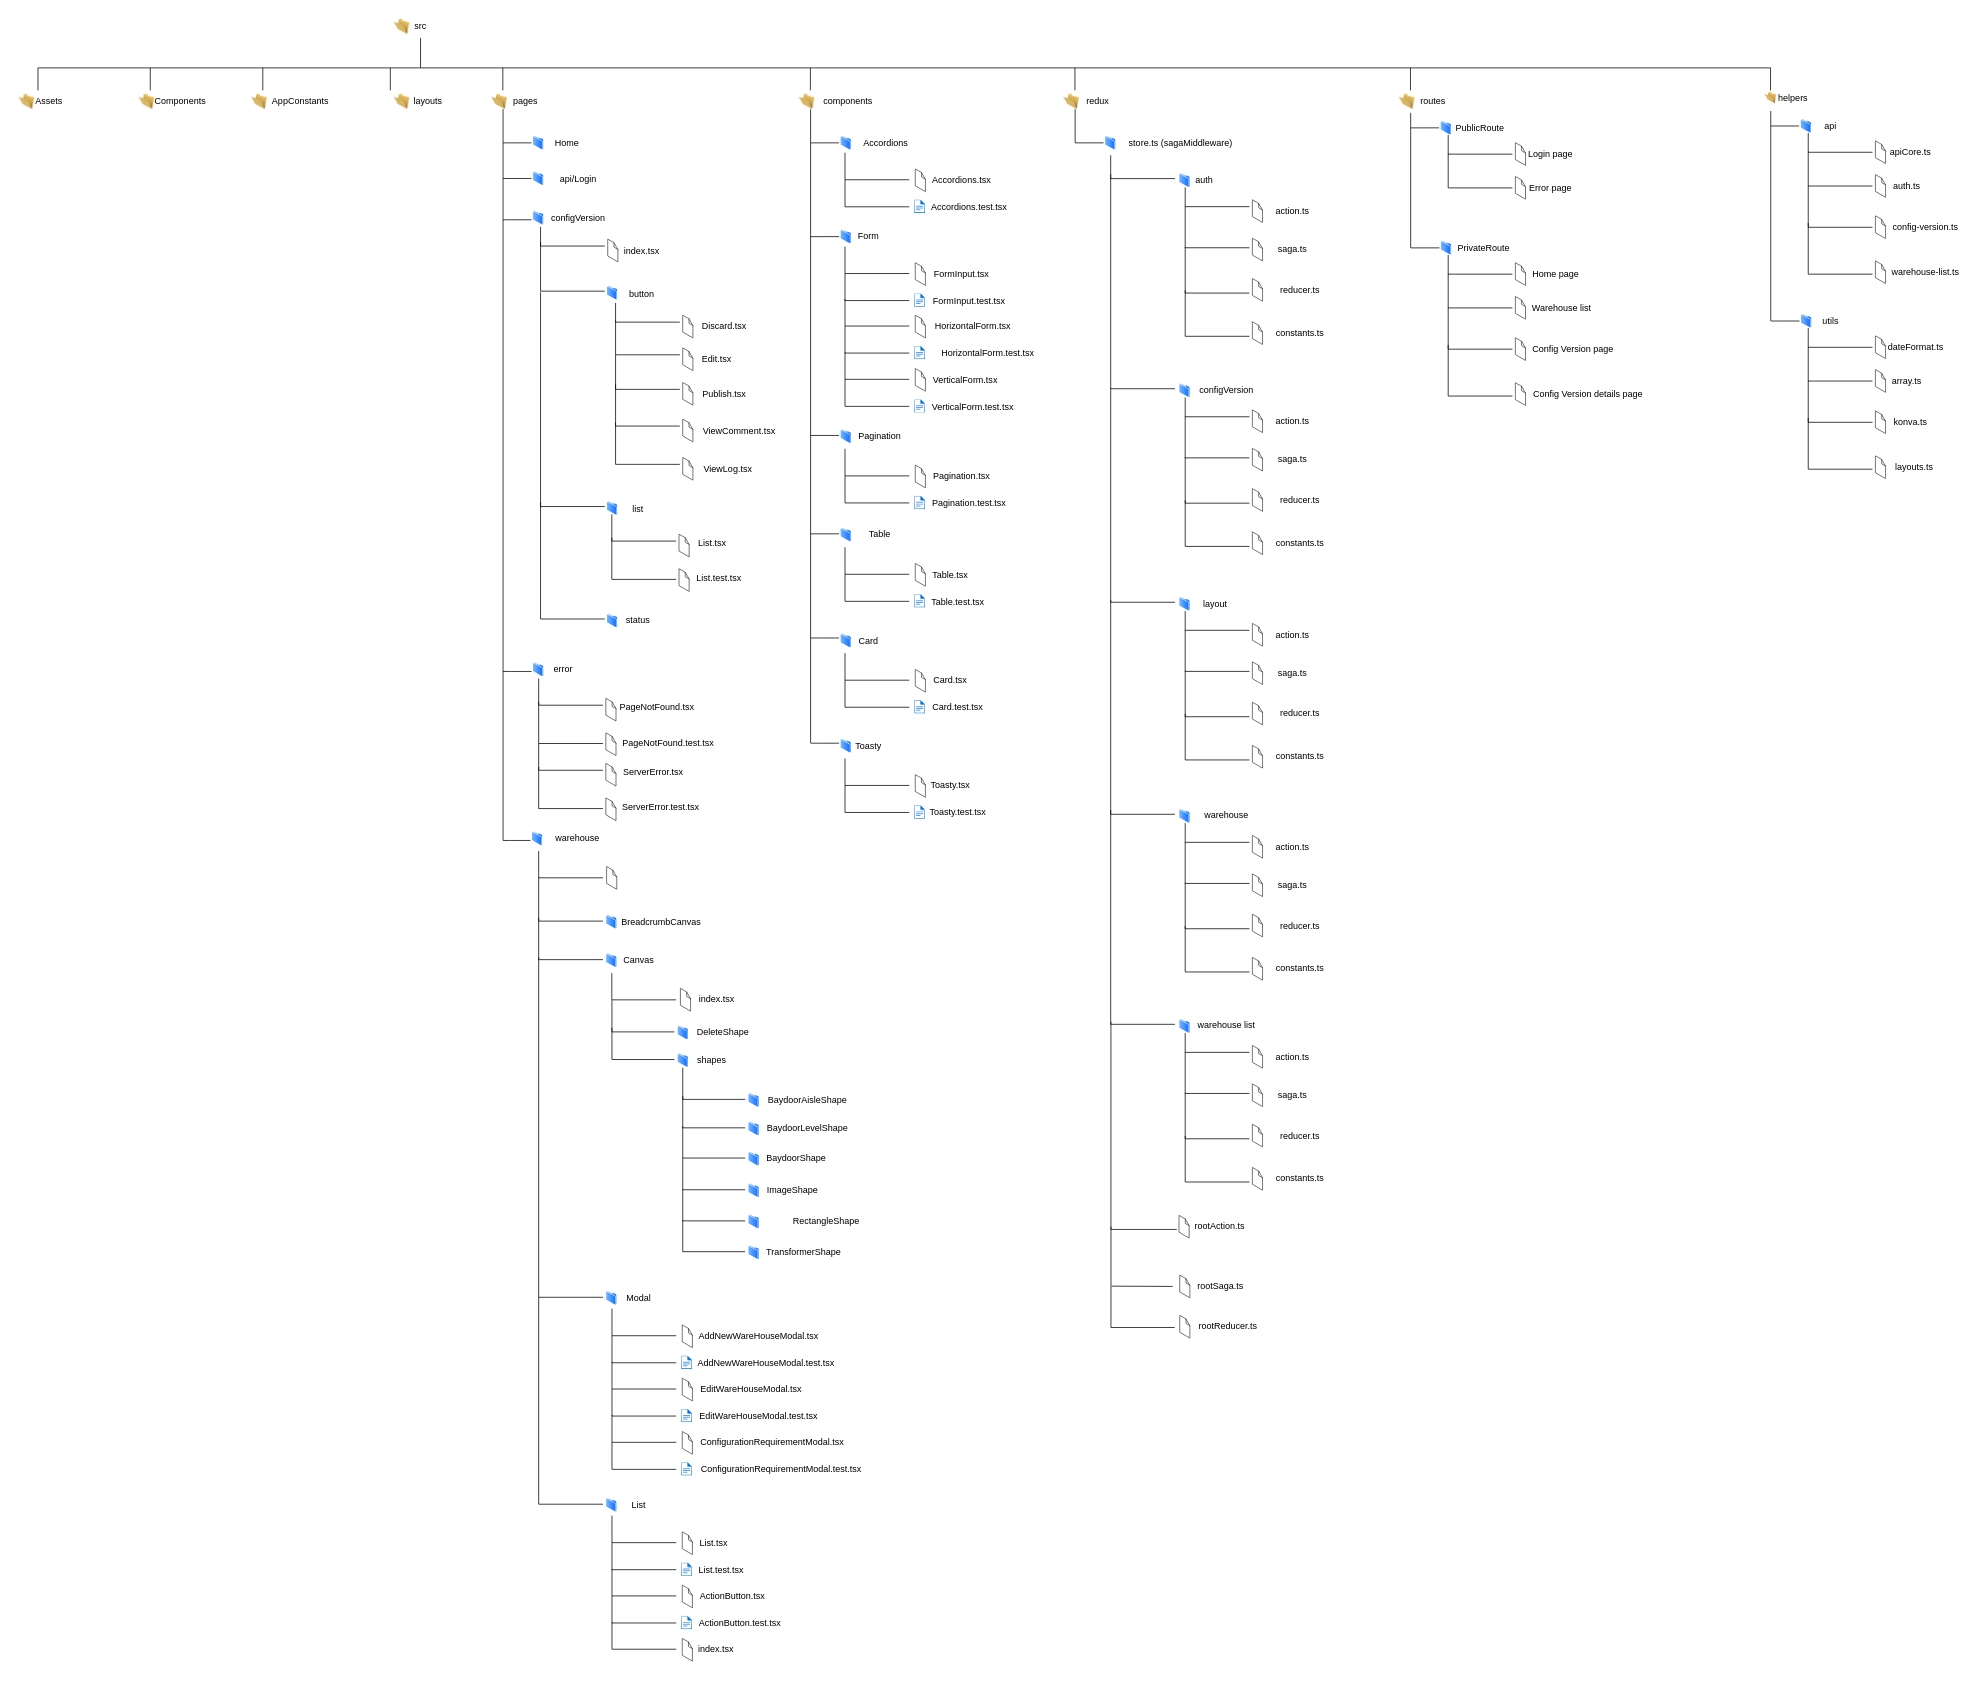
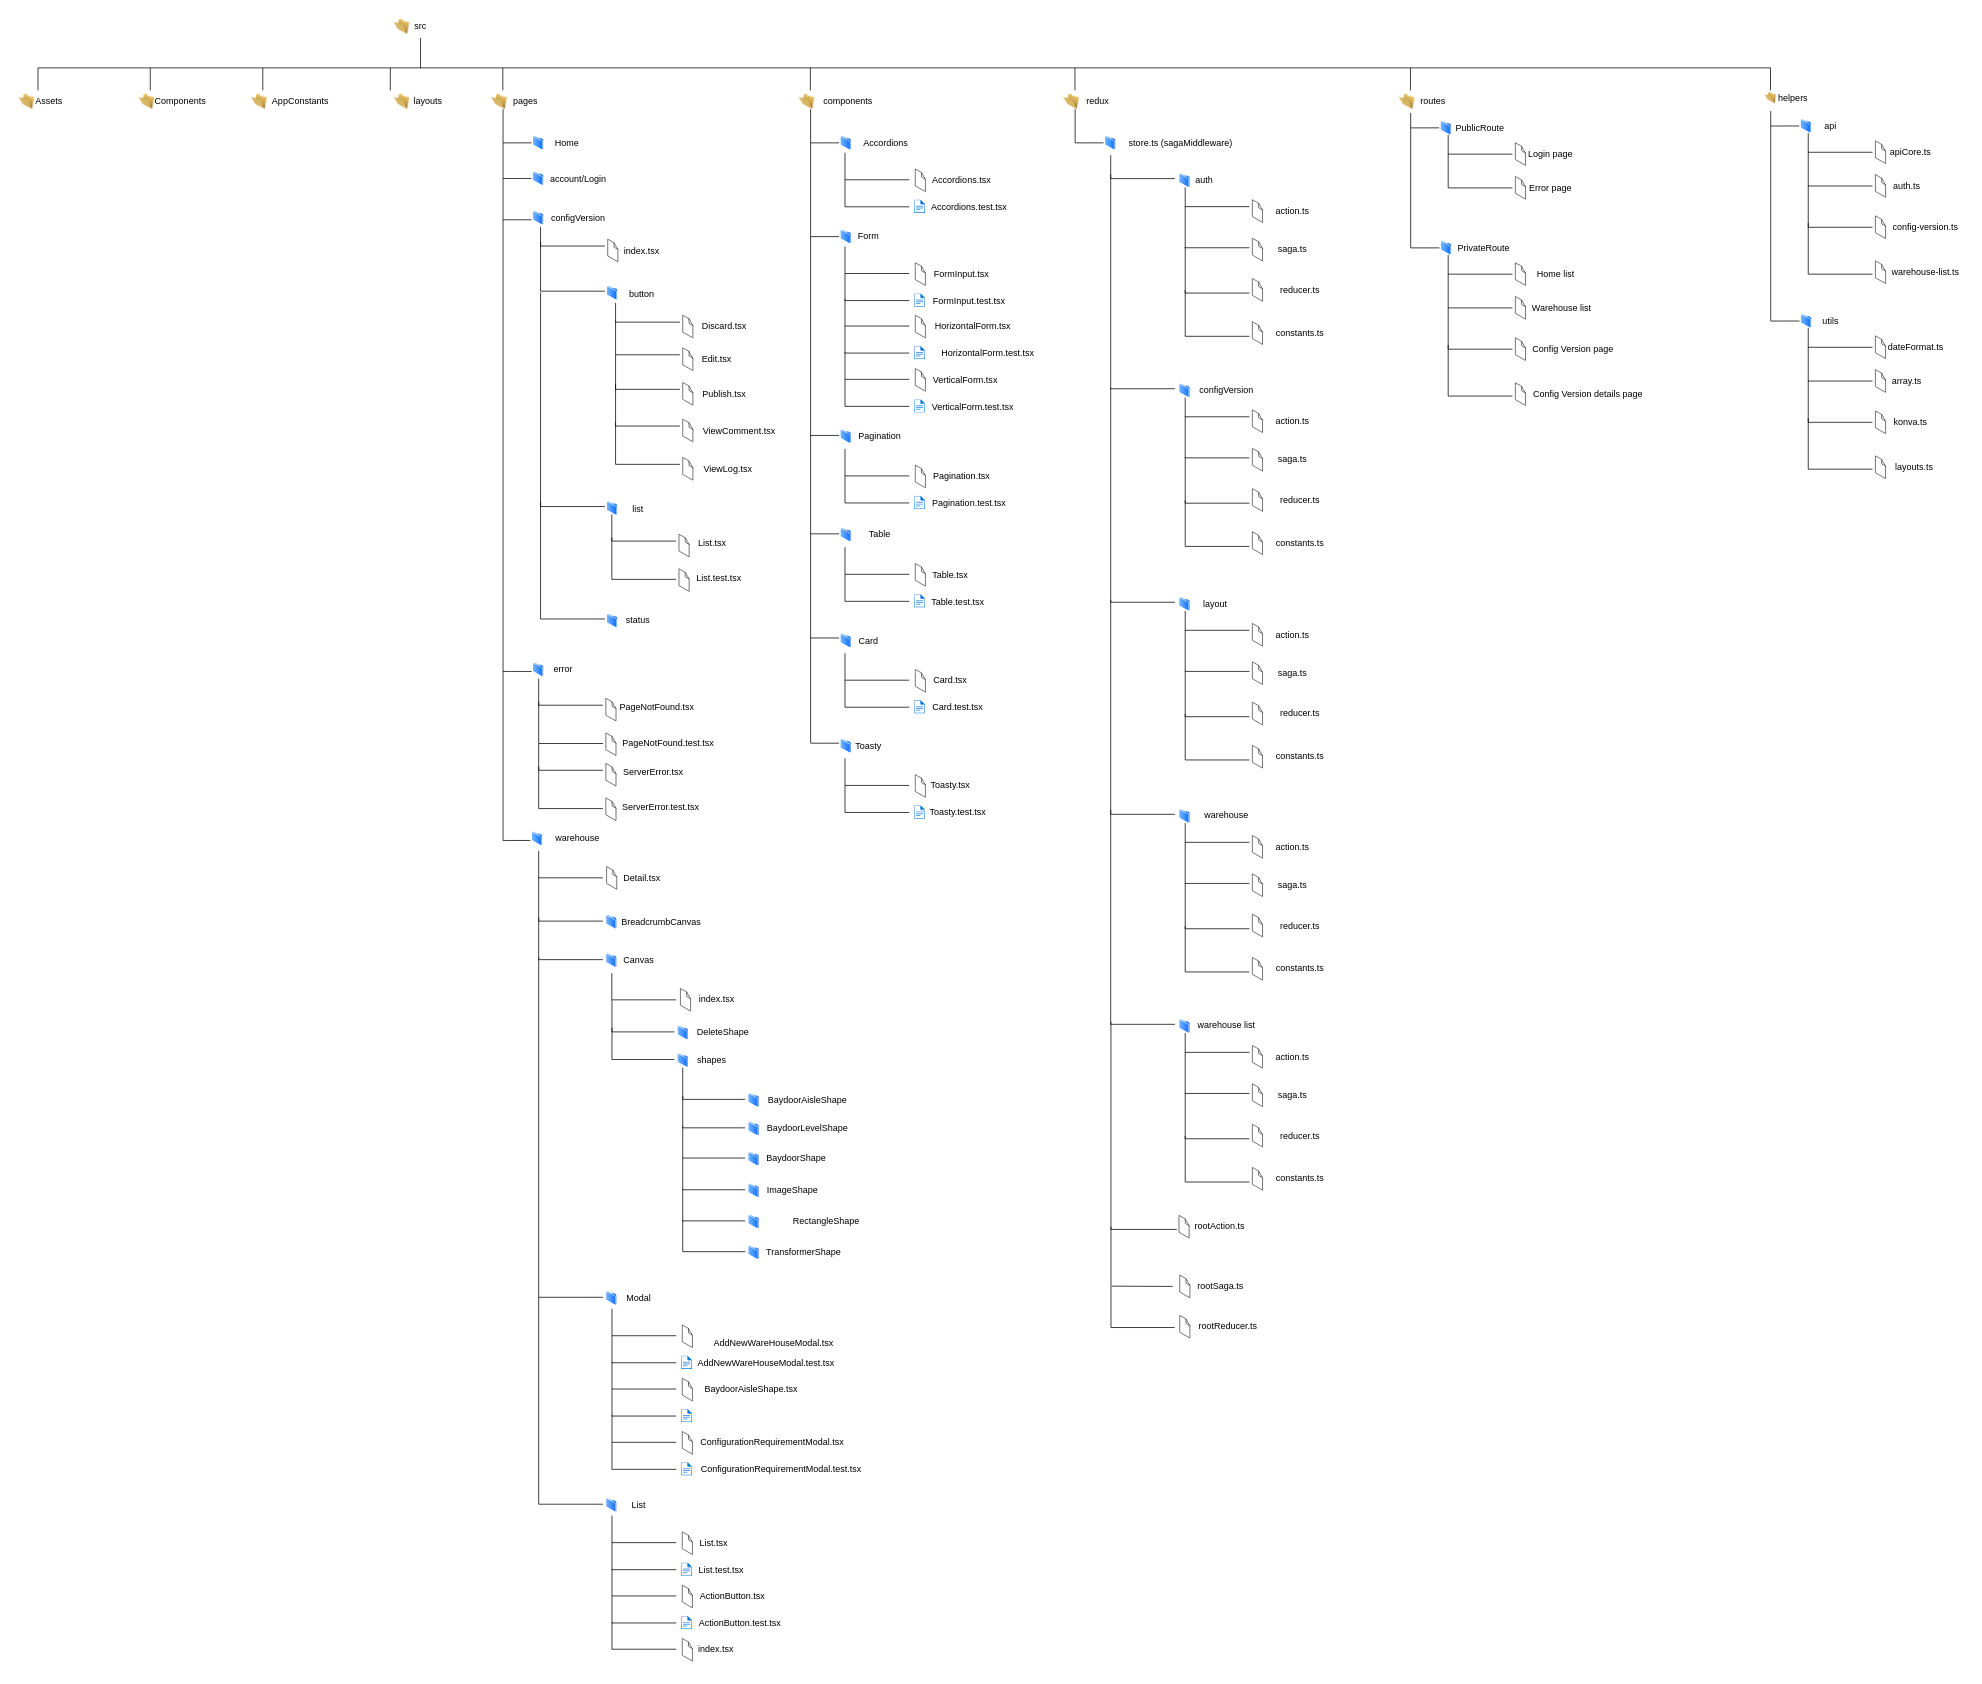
(578, 179) -> (578, 179)
(1556, 274) -> (1556, 274)
none -> (642, 878)
(759, 1336) -> (774, 1344)
(751, 1389) -> (751, 1389)
(759, 1416) -> none
